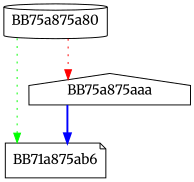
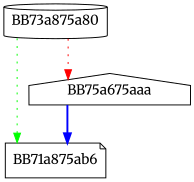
(56, 21) -> (56, 21)
(110, 91) -> (110, 91)
